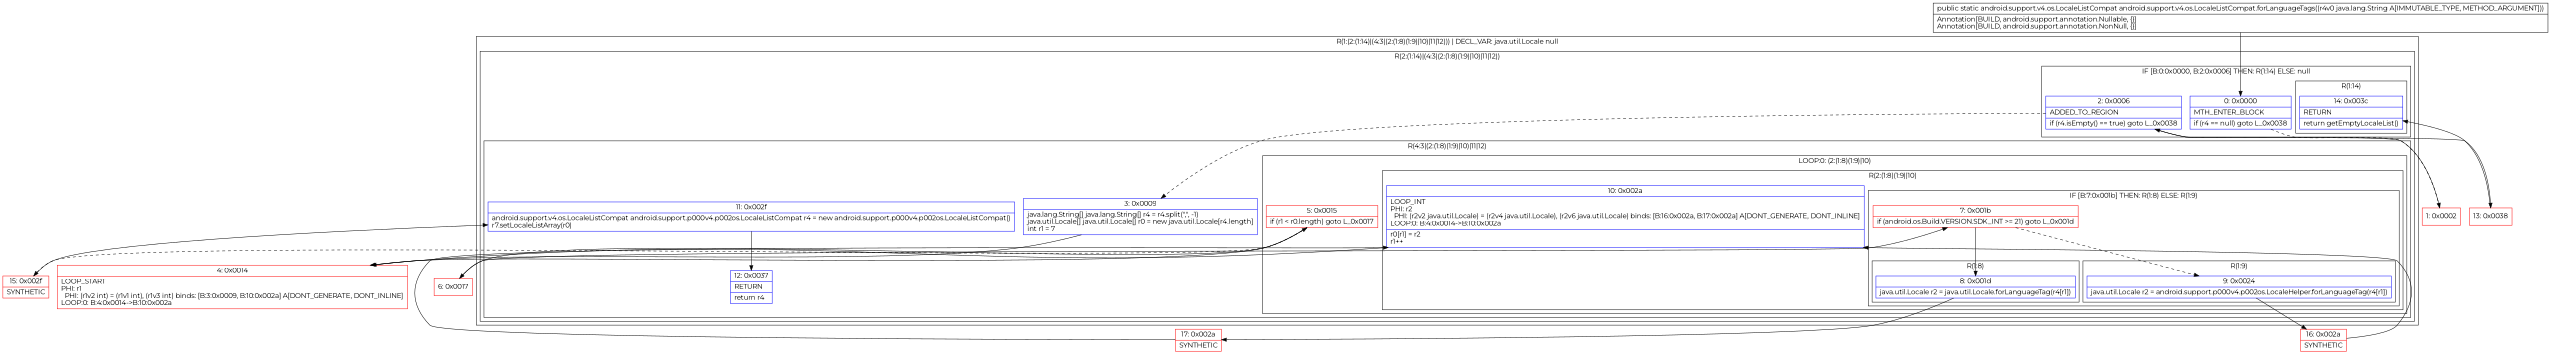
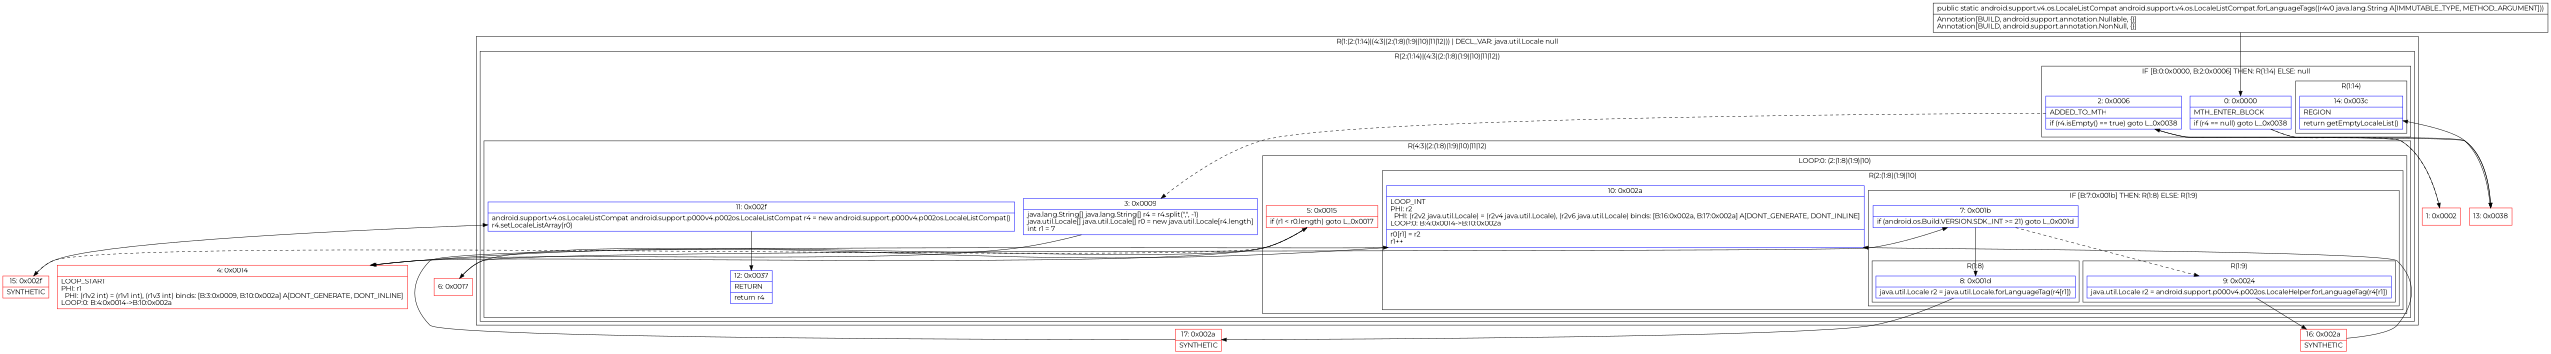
(2084, 112) -> (2078, 112)
(2318, 112) -> (2317, 112)
none -> (2402, 138)
(1976, 217) -> (1976, 217)
(532, 225) -> (532, 225)
